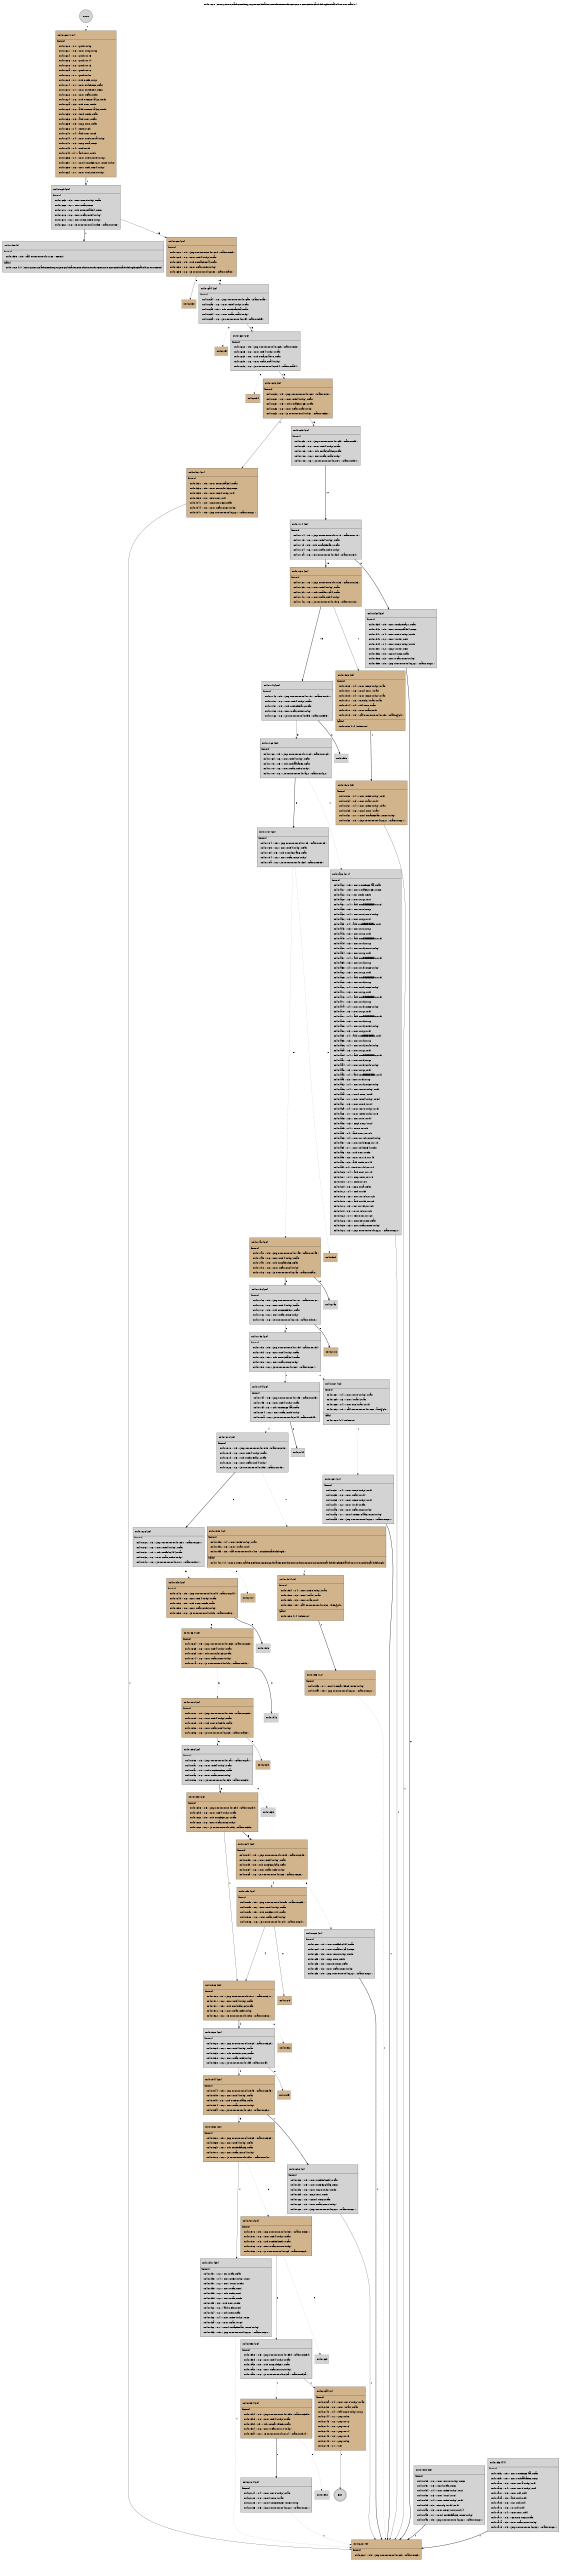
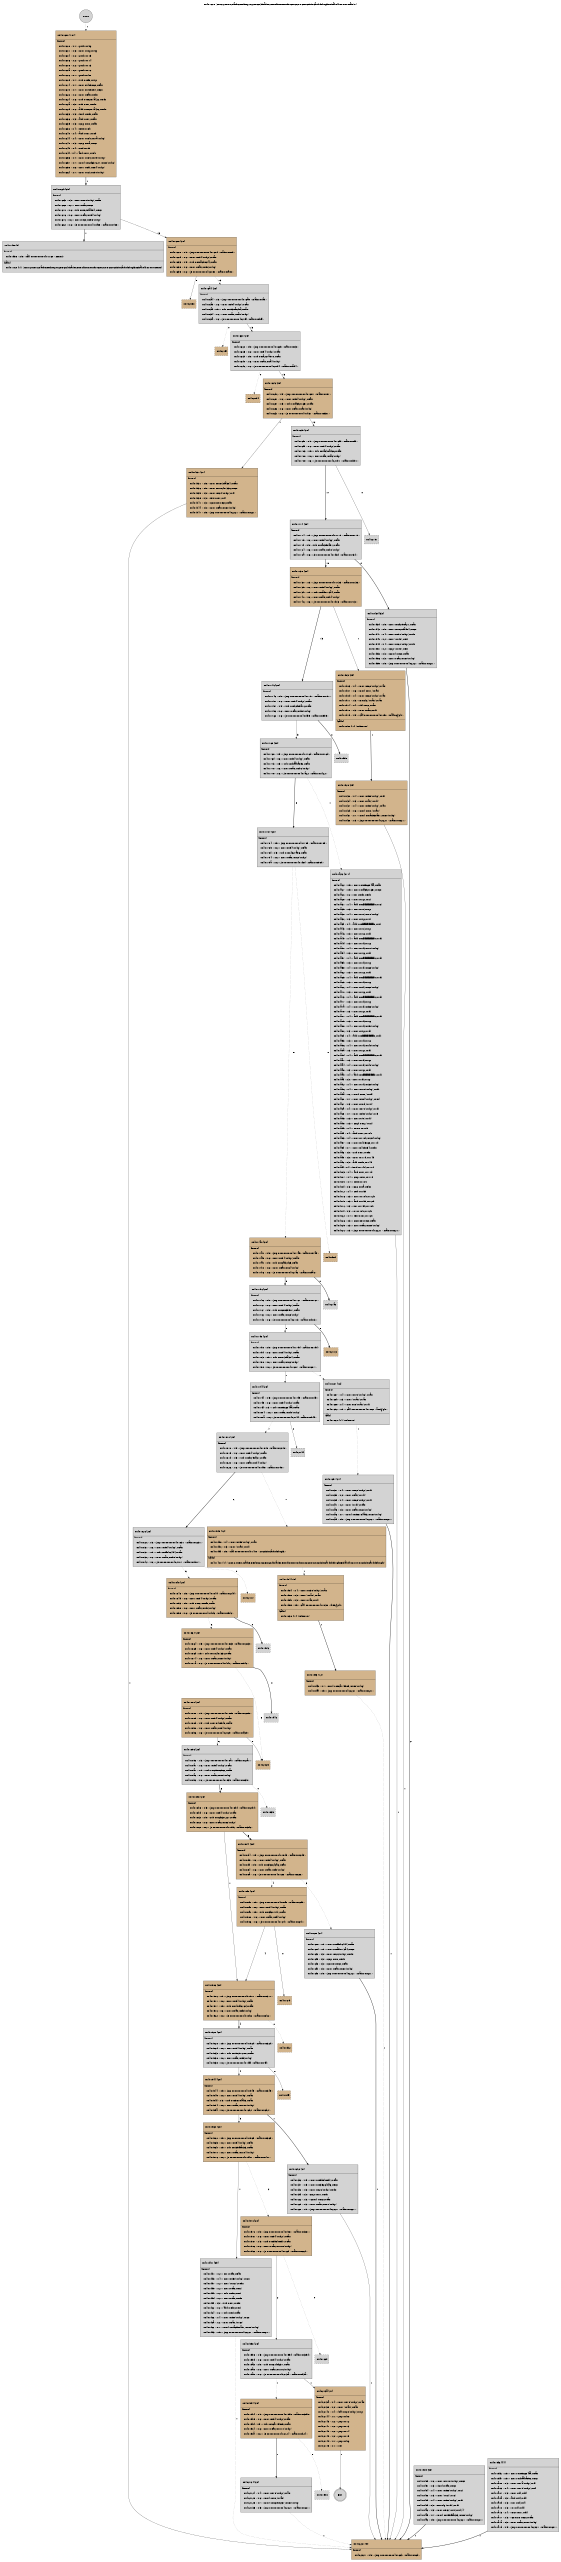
none -> (372, 540)
(293, 1434) -> (293, 1434)
(217, 1682) -> (257, 1711)
